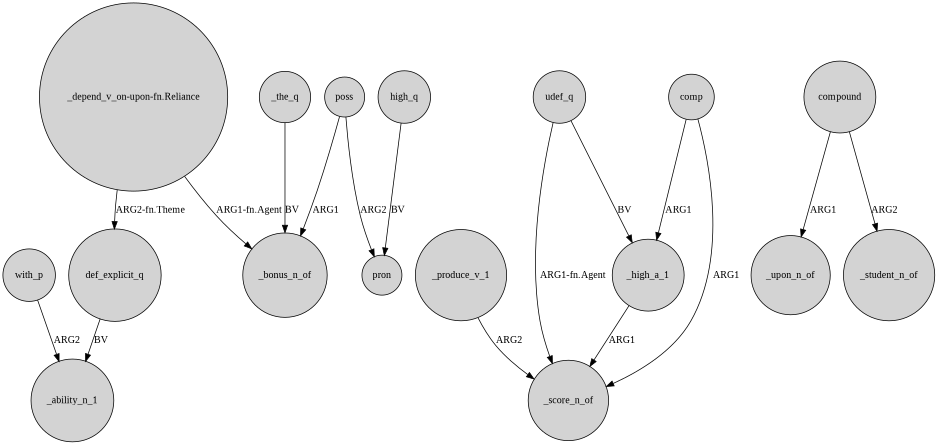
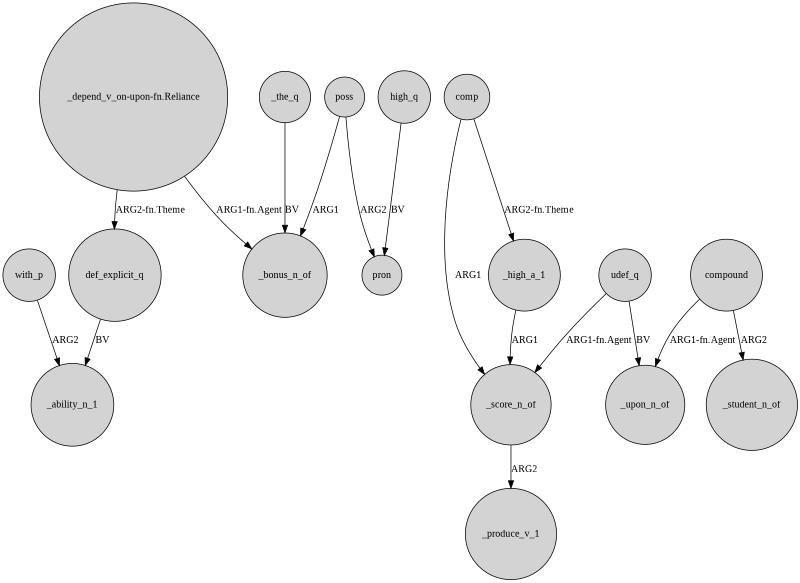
(600, 178) -> (634, 330)
(679, 210) -> (539, 210)
(823, 210) -> (703, 340)
(499, 349) -> (511, 463)
